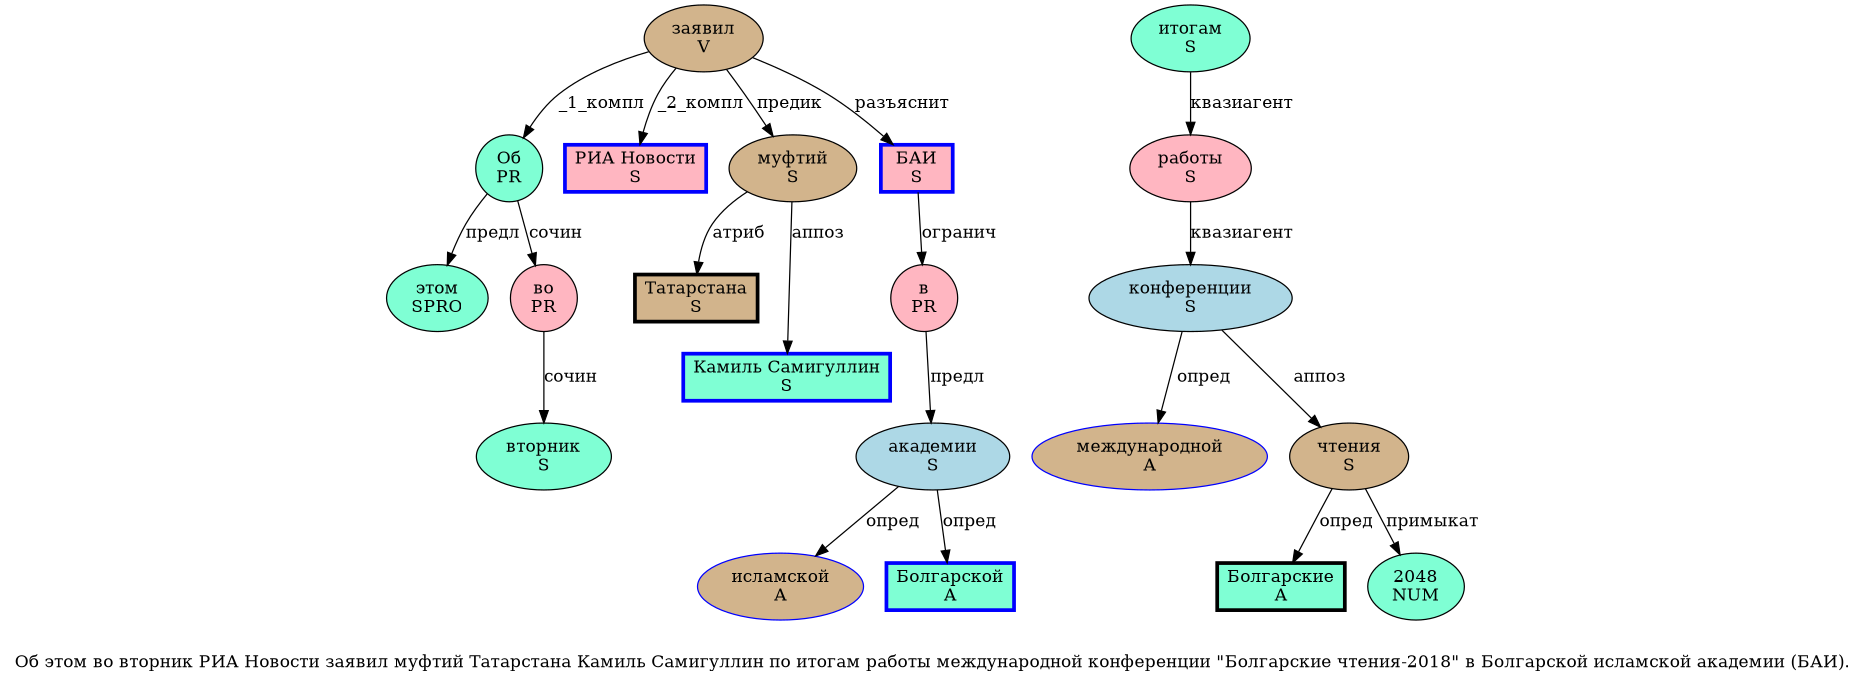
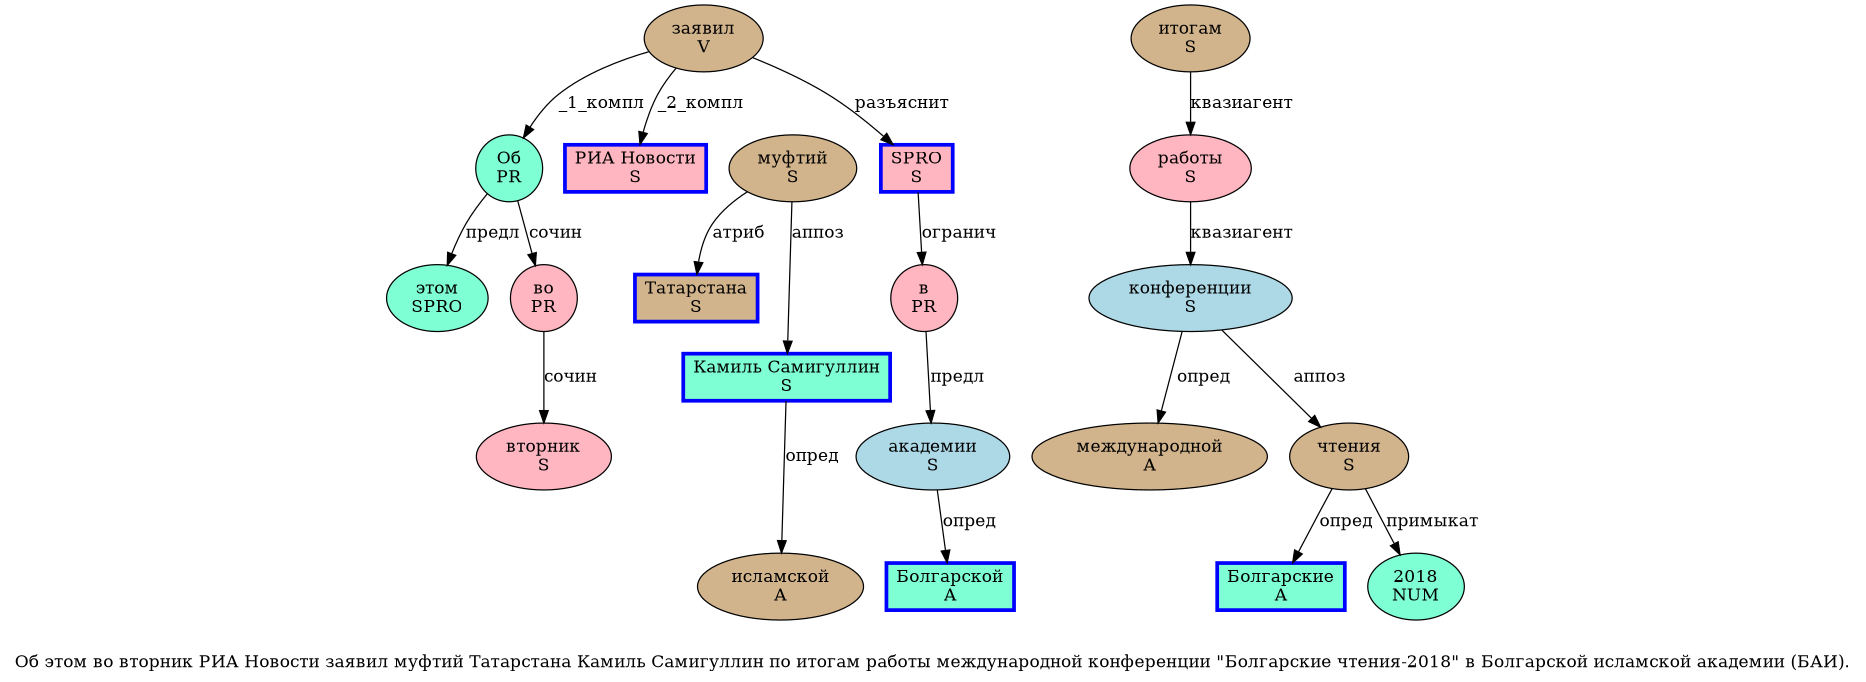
(1191, 38) -> (1191, 38)
(747, 97) -> none
(917, 168) -> (917, 168)
(696, 298) -> (696, 298)
(544, 457) -> (544, 457)
(1150, 457) -> (1150, 457)
(862, 517) -> (784, 471)
(781, 587) -> (781, 587)
(1281, 587) -> (1281, 587)
(1416, 587) -> (1416, 587)
